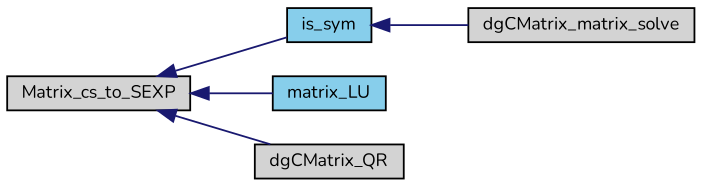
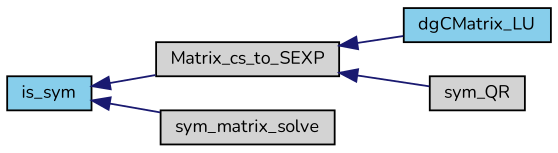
(581, 25) -> (248, 127)
(231, 54) -> (133, 79)
(329, 93) -> (477, 25)
(329, 162) -> (477, 93)
